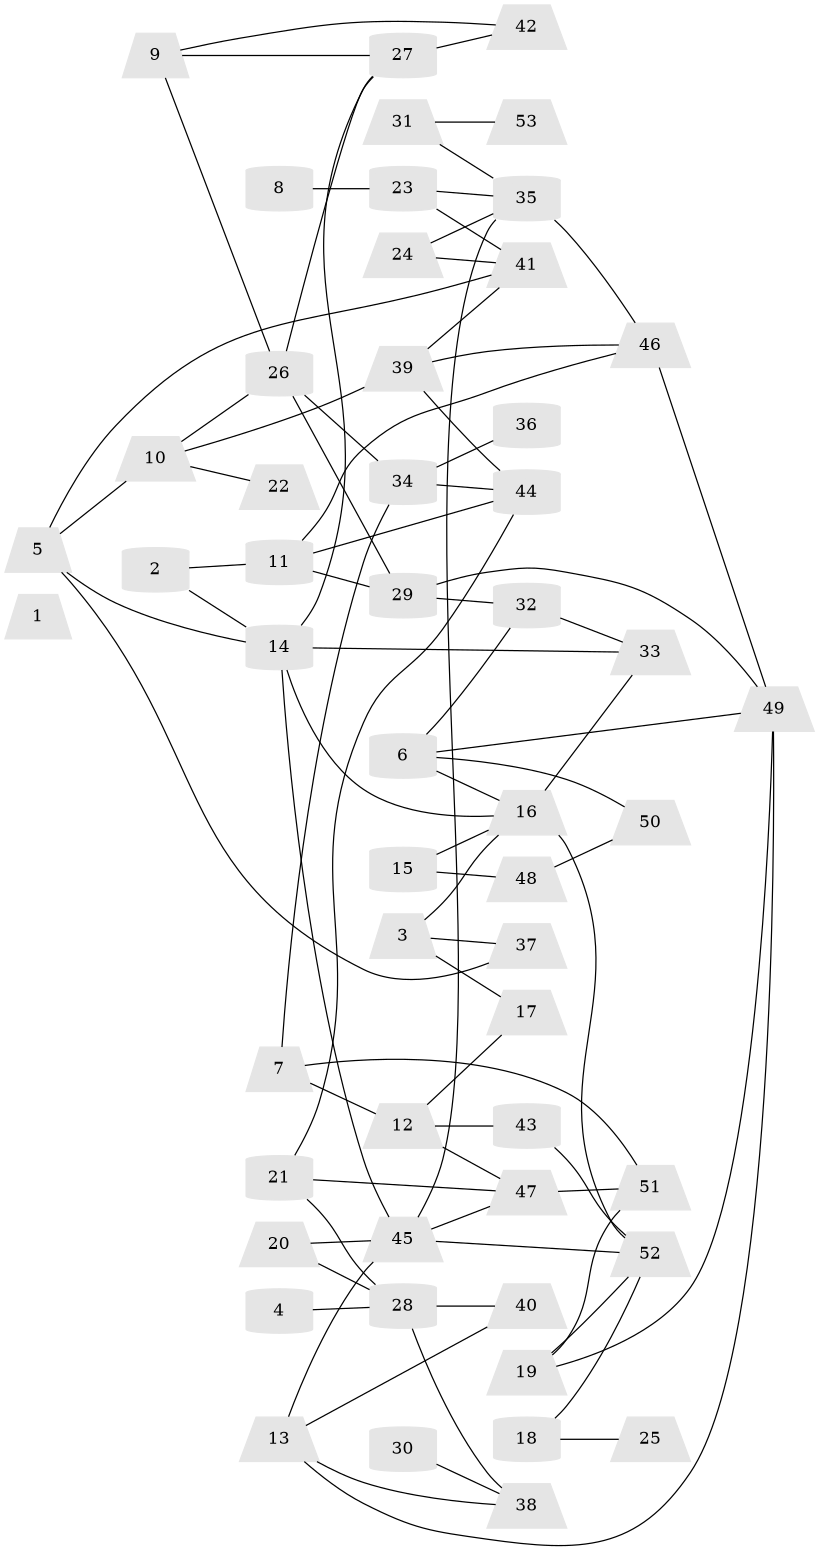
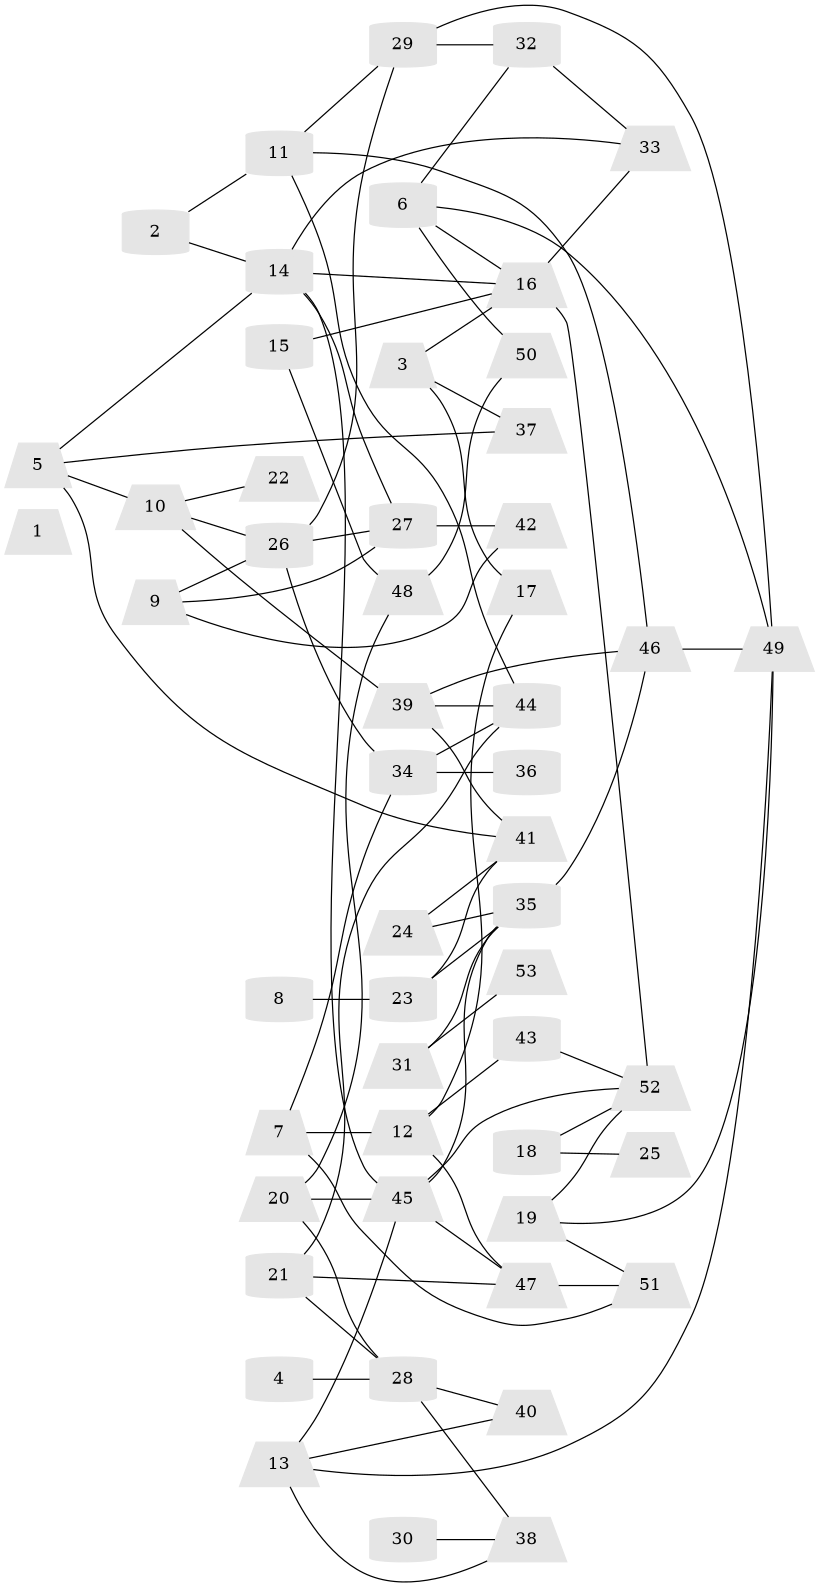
none -> (350, 872)
